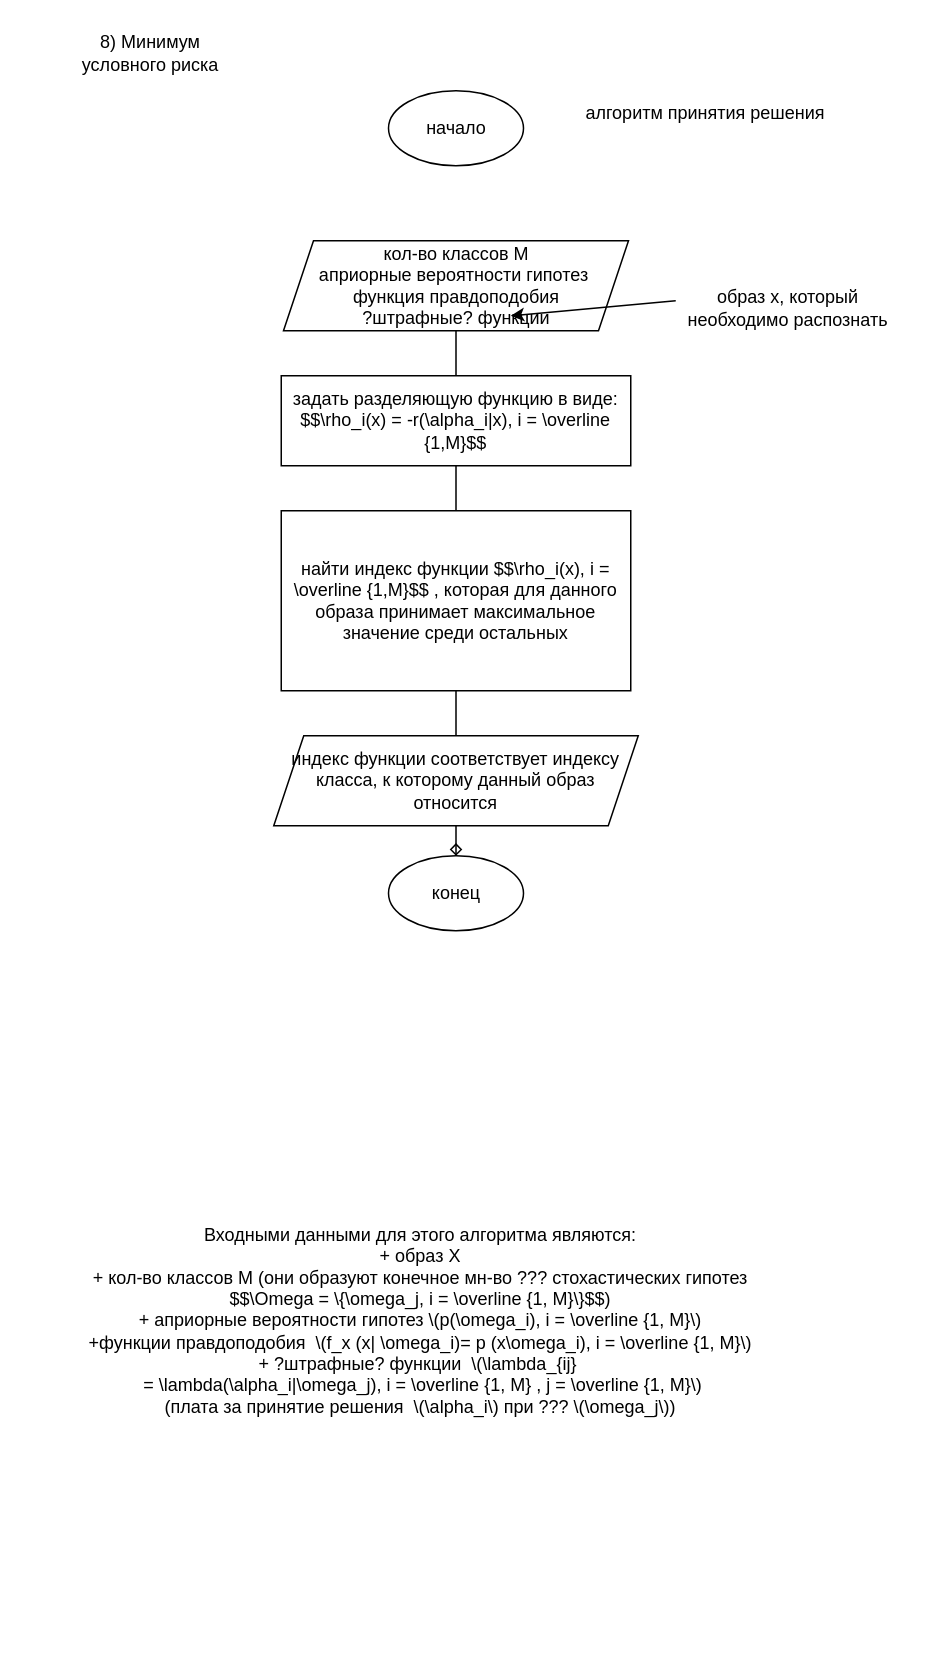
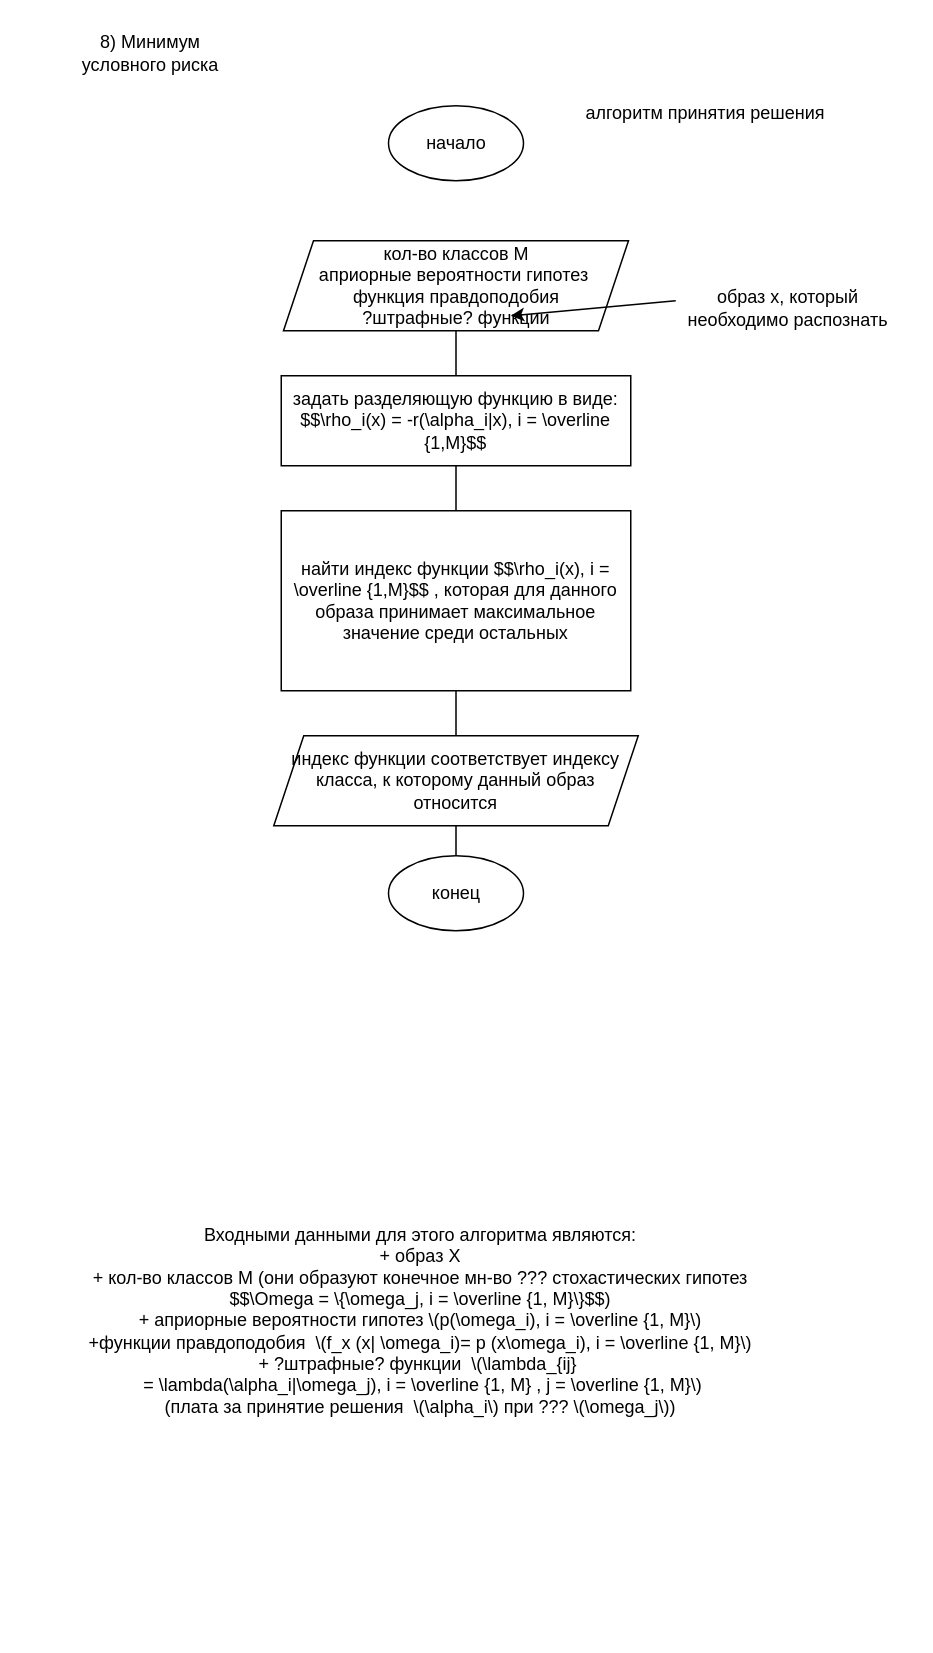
(456, 128) -> (456, 143)
(456, 843) -> (456, 849)
